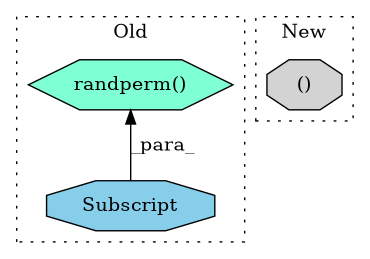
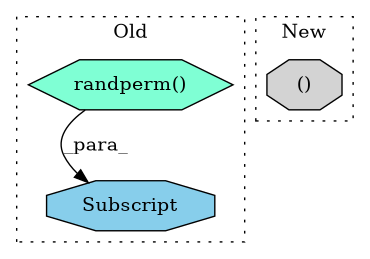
(131, 152) -> (62, 140)
